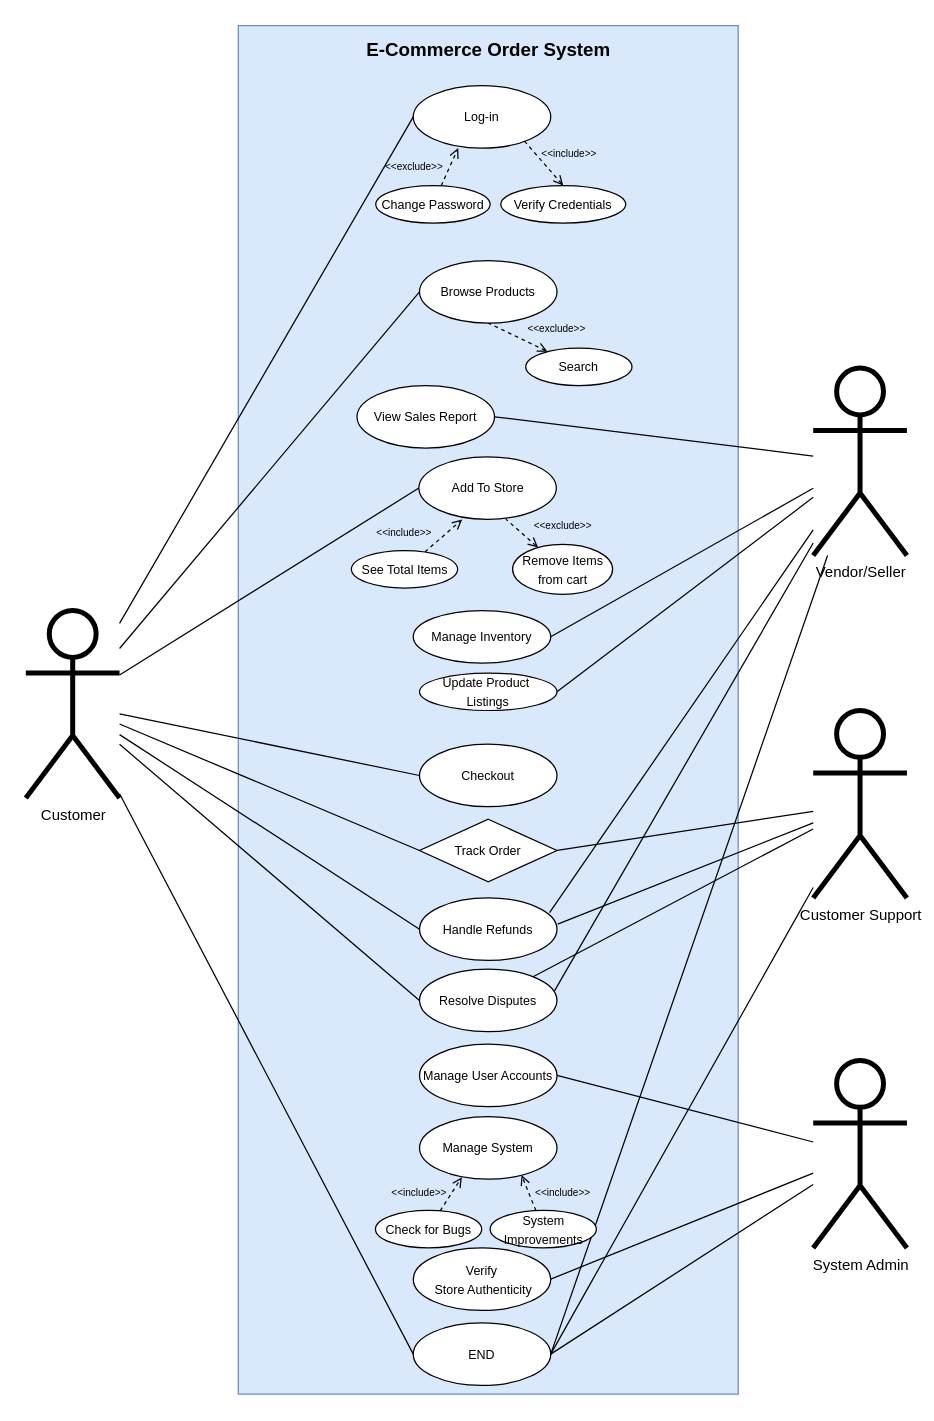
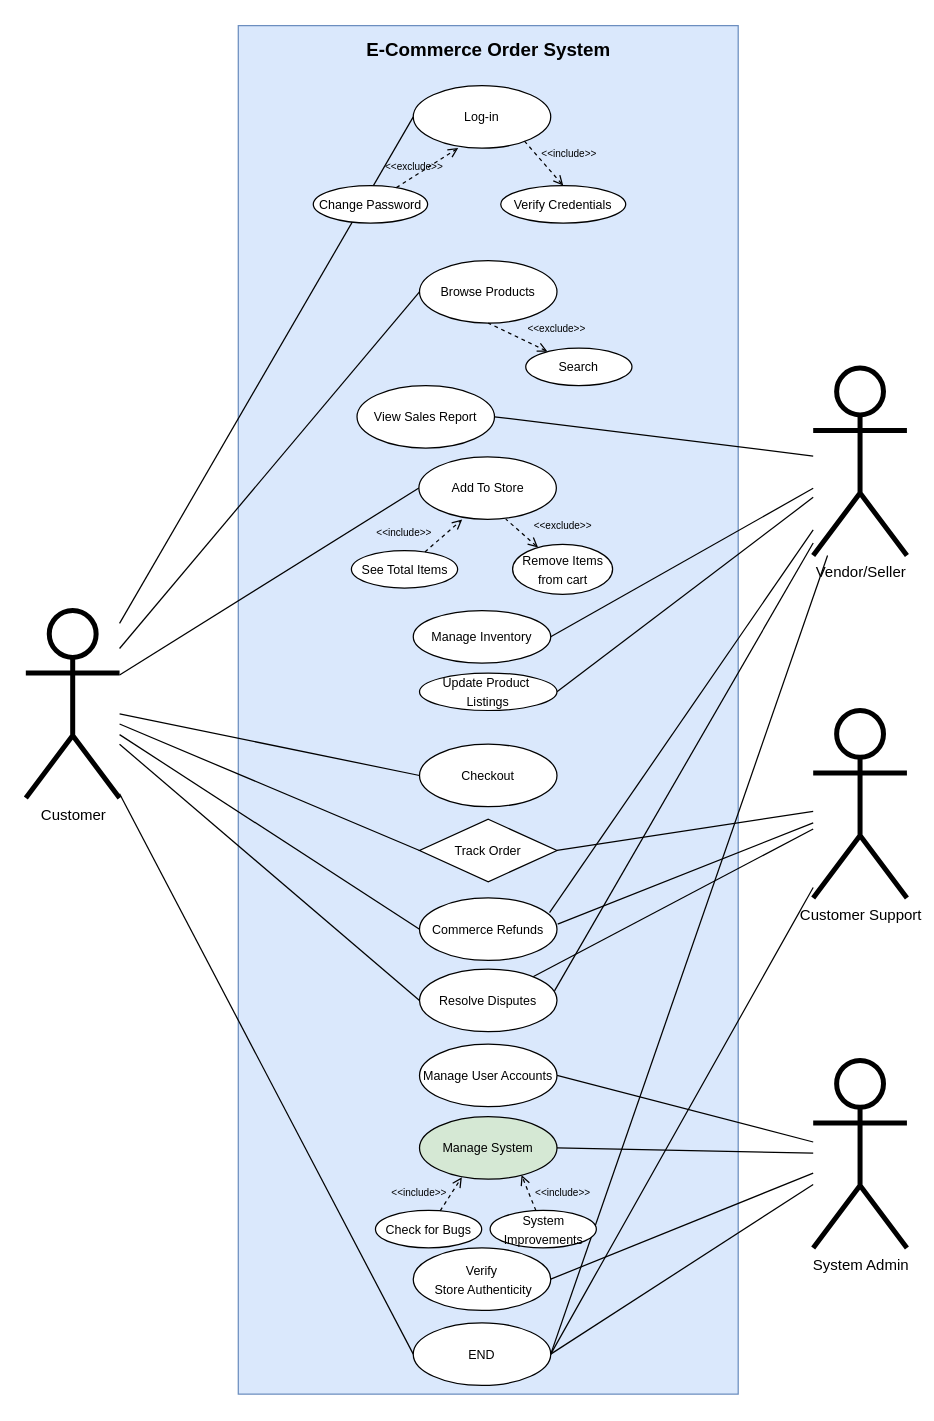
(433, 204) -> (370, 204)
(488, 929) -> (488, 929)
(488, 1148) -> (488, 1148)
none -> (685, 1151)
